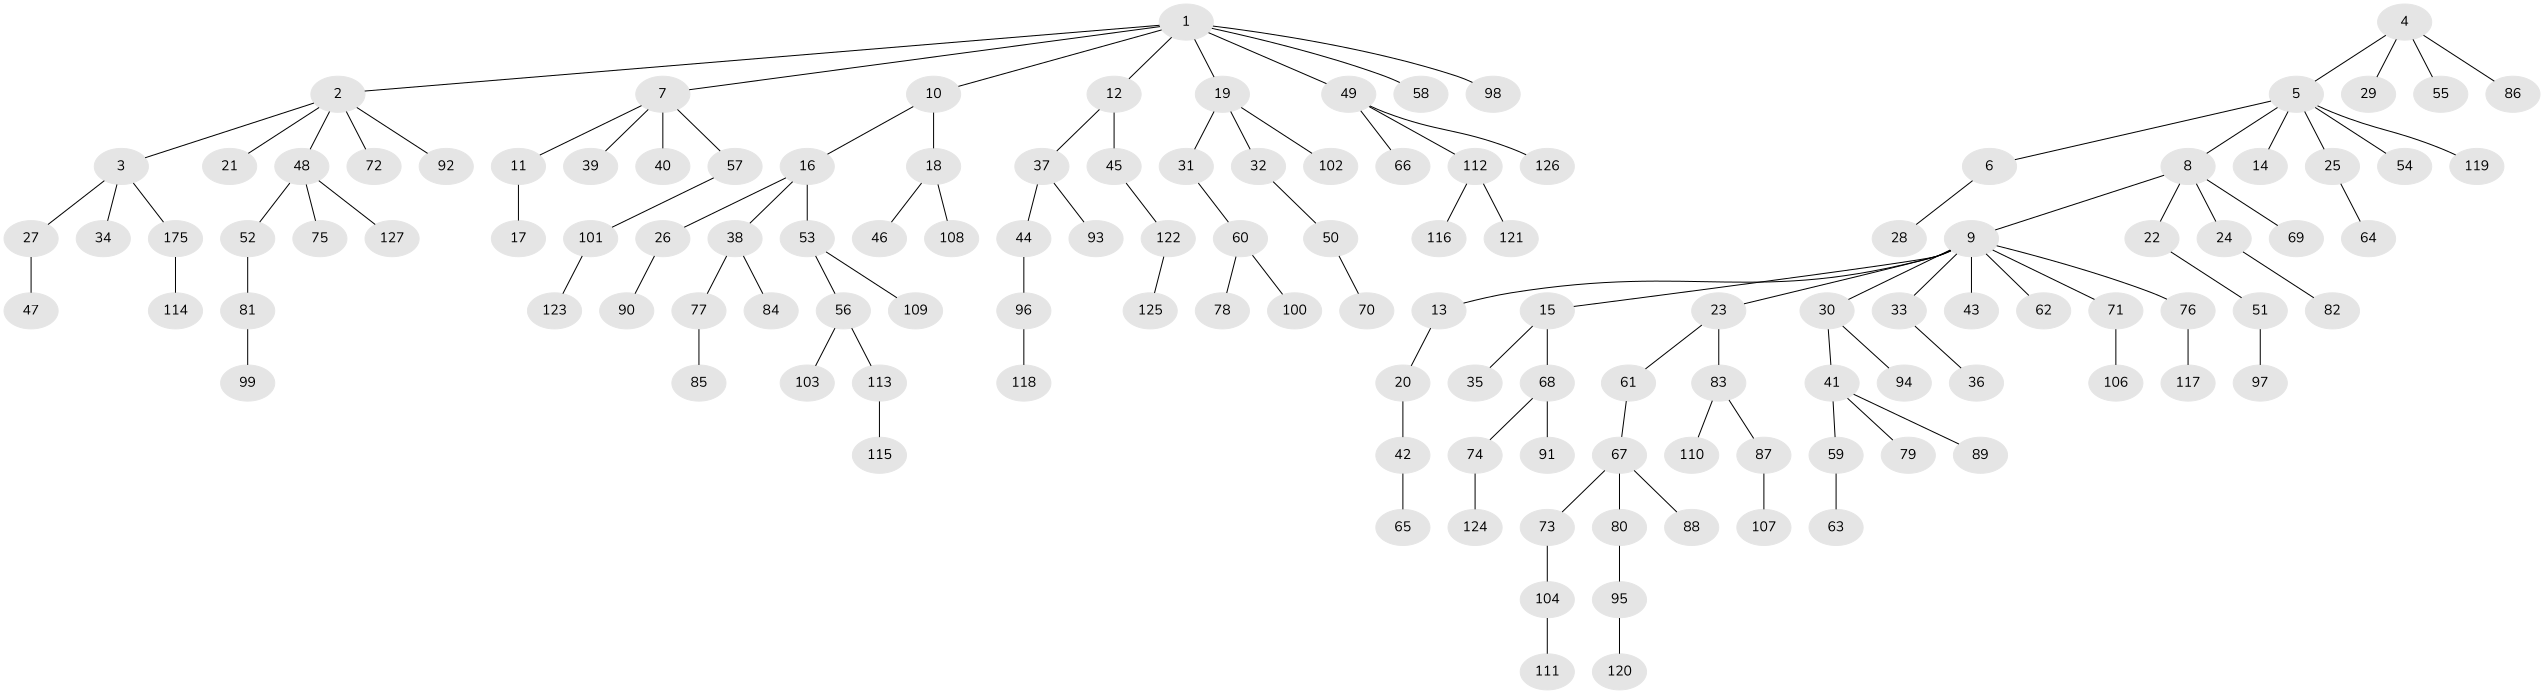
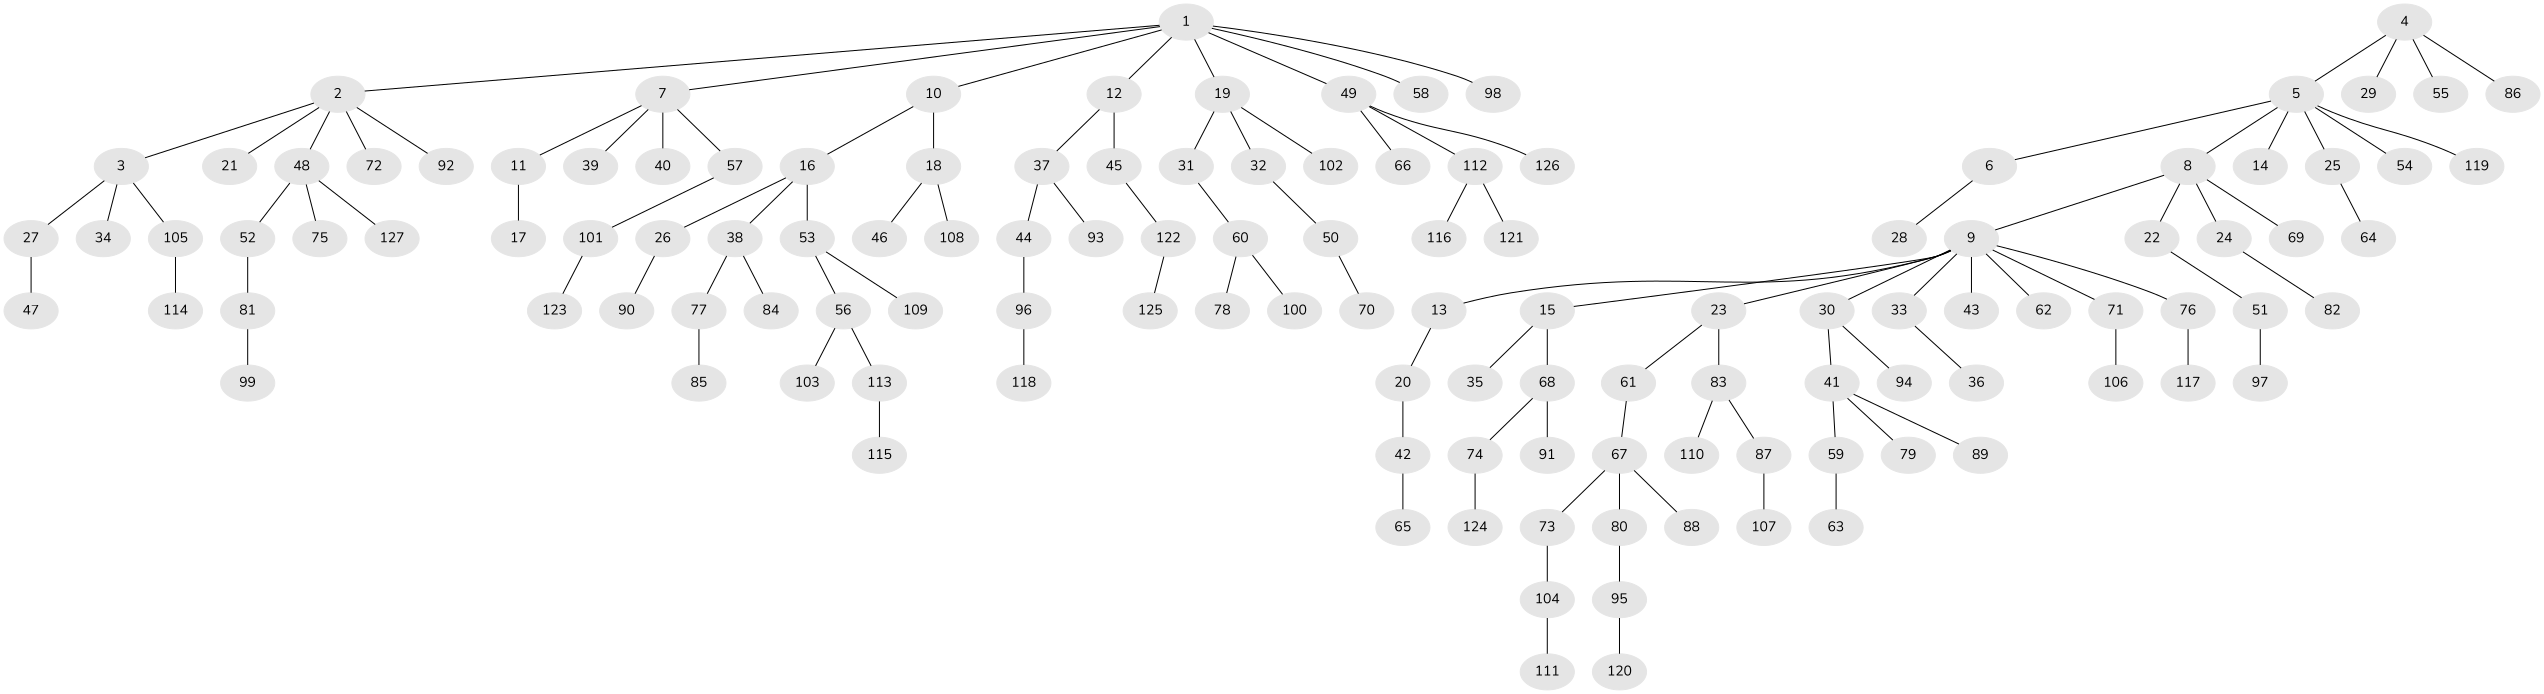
(175, 239) -> (175, 239)
